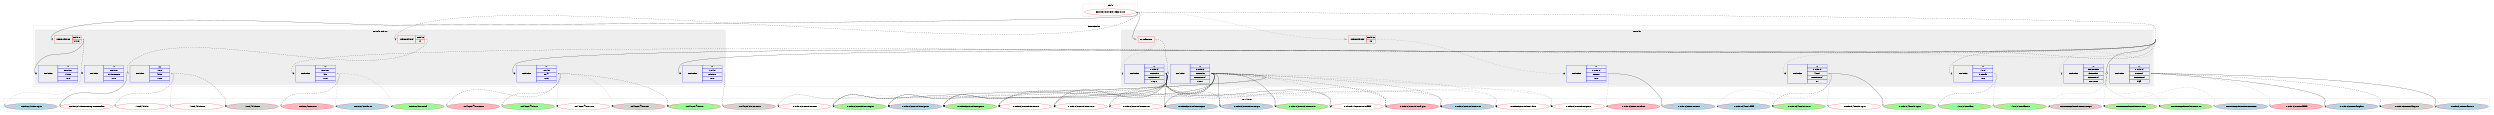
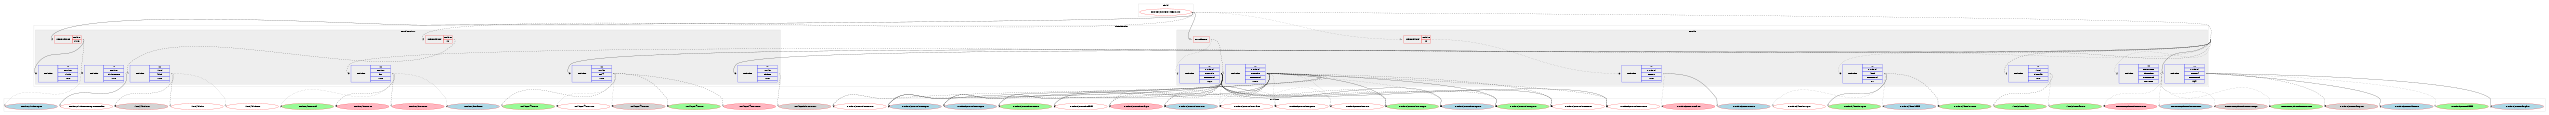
none -> (363, 107)
(1357, 107) -> (1081, 107)
(2186, 107) -> (2131, 107)
(2297, 107) -> (2462, 107)
